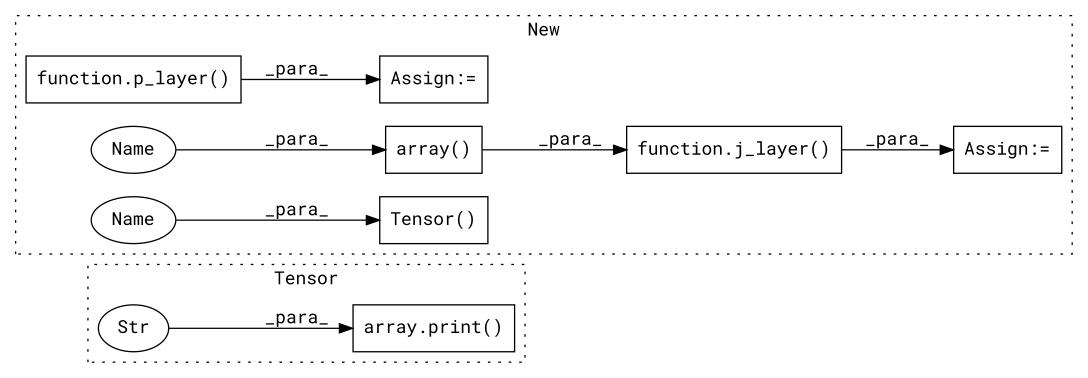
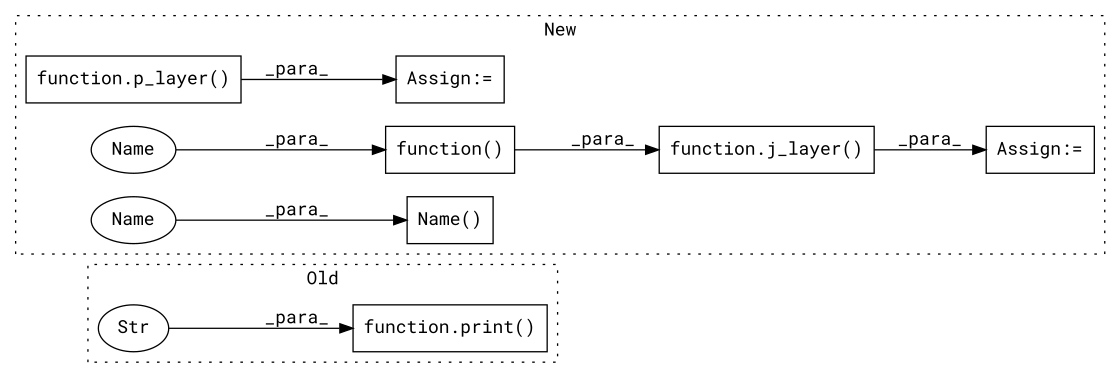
(434, 150) -> (450, 150)
(434, 220) -> (450, 220)
(306, 279) -> (323, 279)
(434, 328) -> (450, 328)
